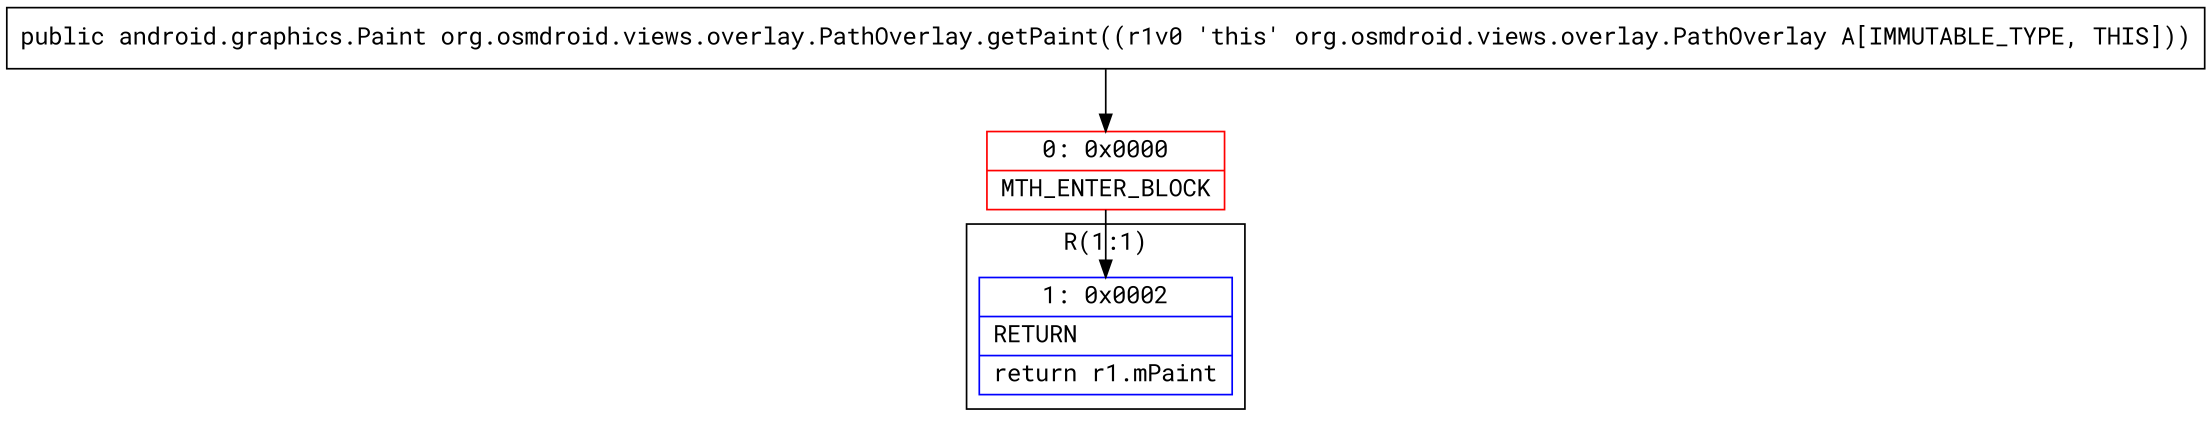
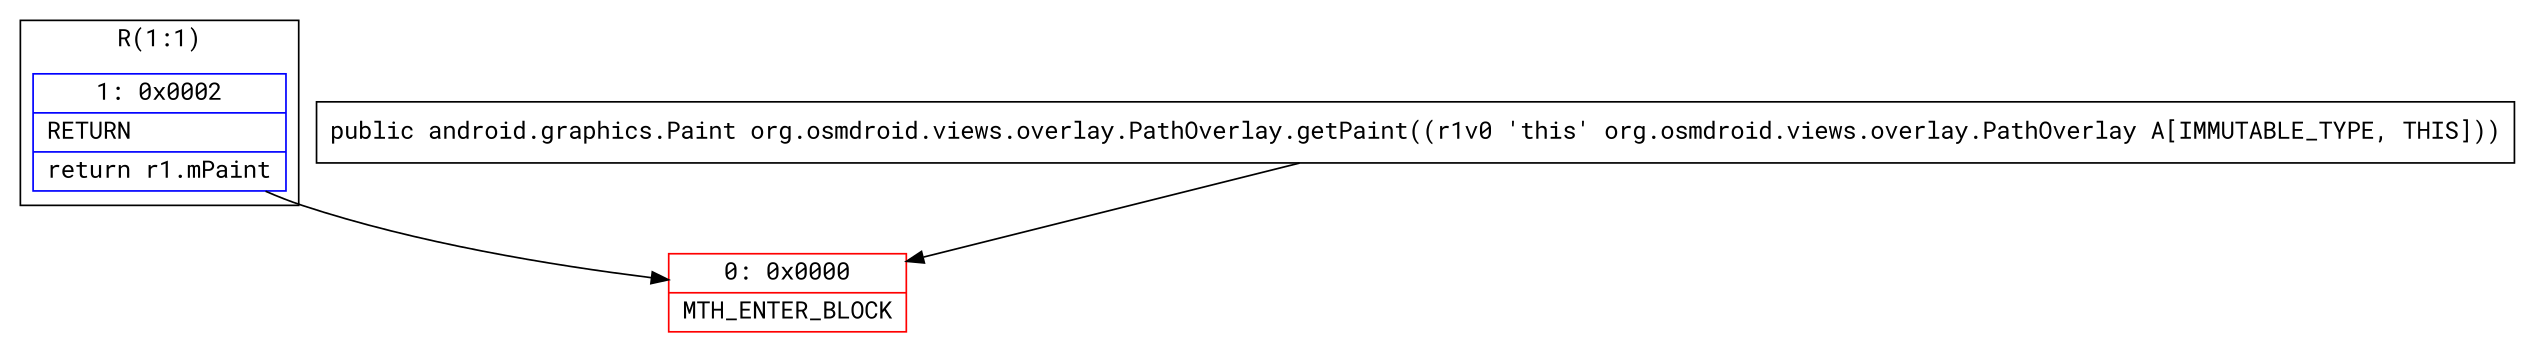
(1106, 235) -> (456, 246)
